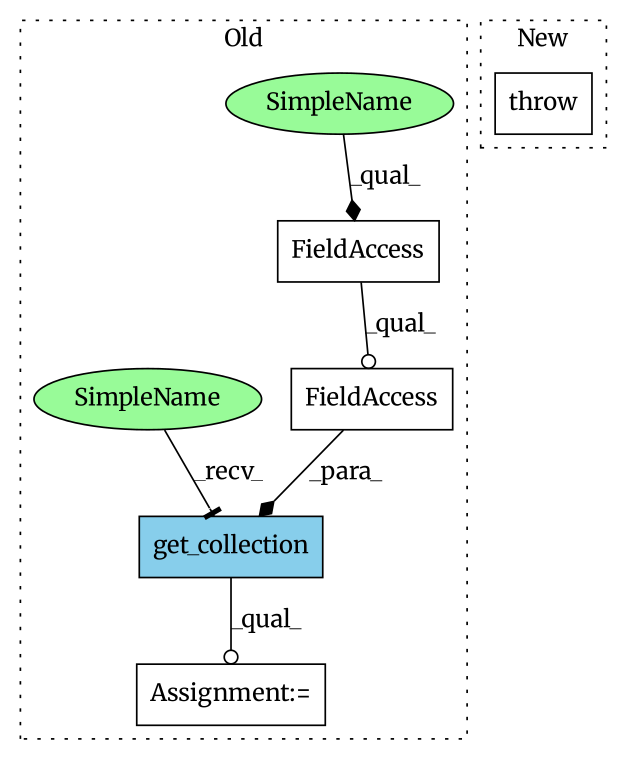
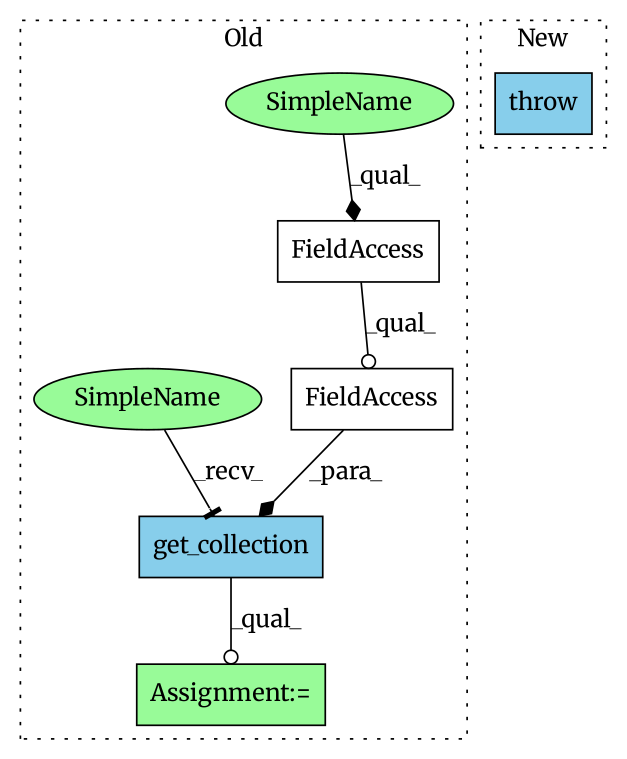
(544, 104) -> (544, 104)
(231, 695) -> (231, 695)
